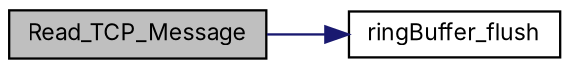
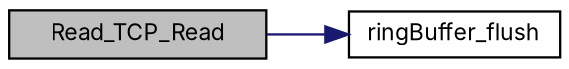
(138, 34) -> (138, 34)
